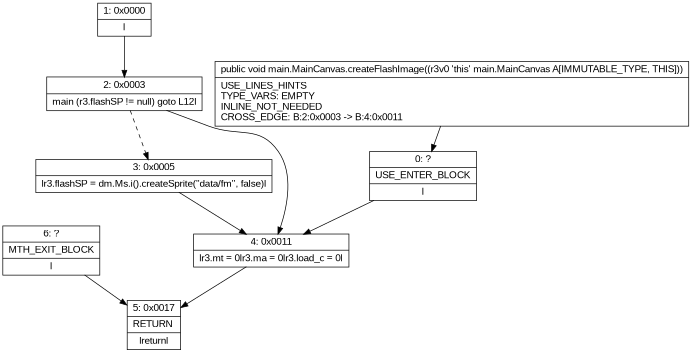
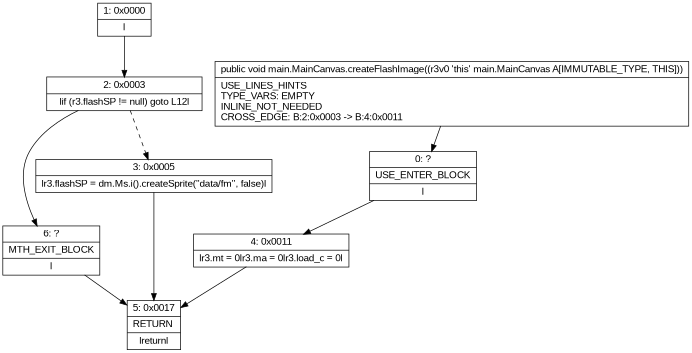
(124, 102) -> (124, 102)
(262, 137) -> (28, 154)
(210, 211) -> (154, 243)
